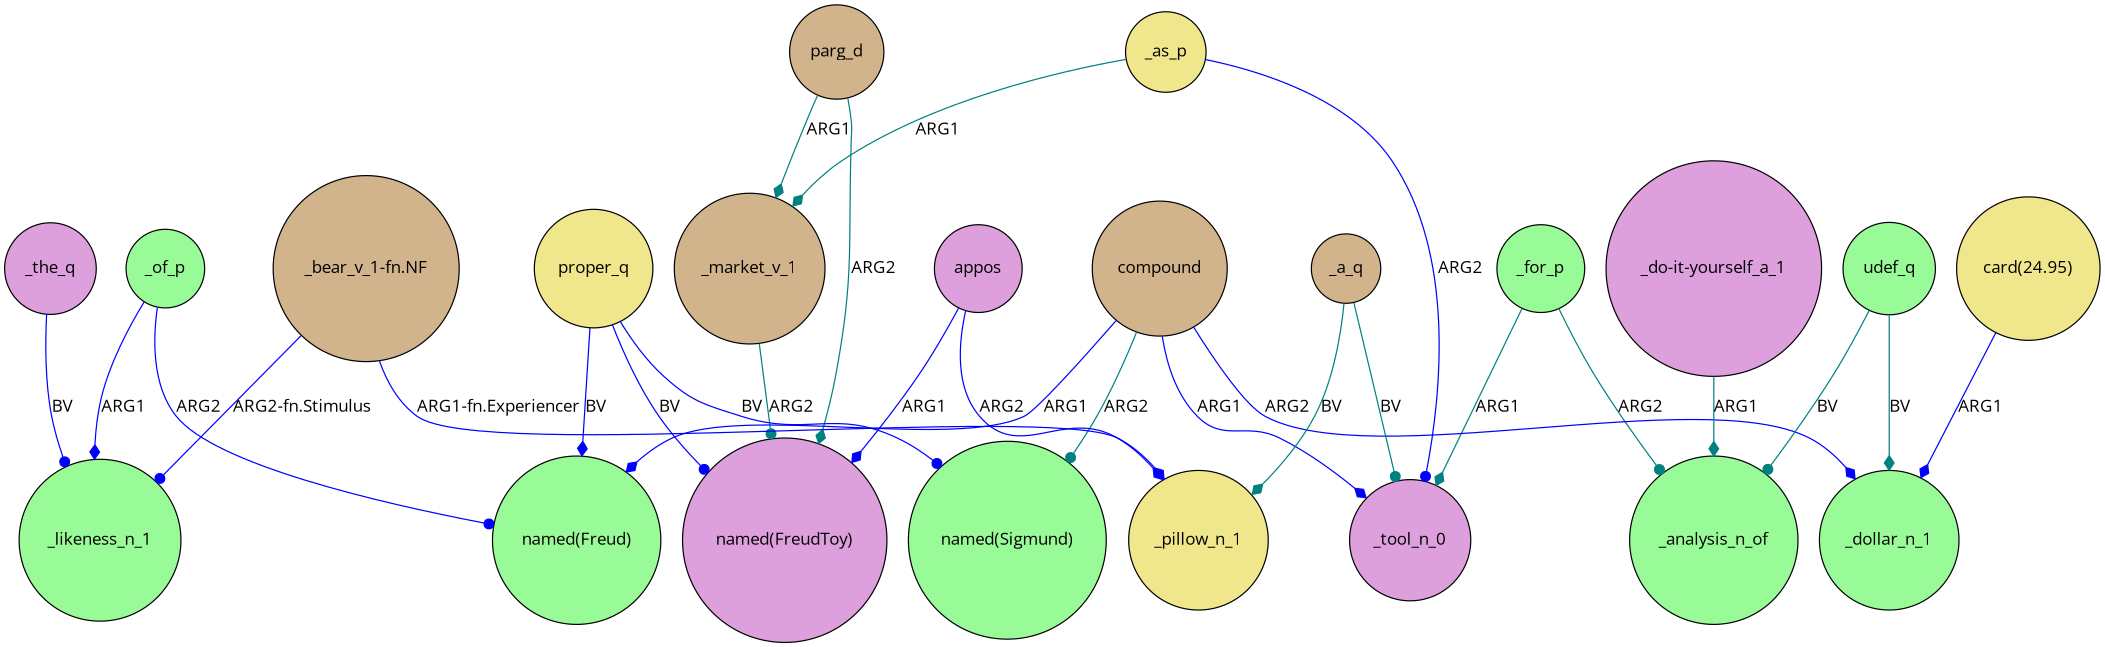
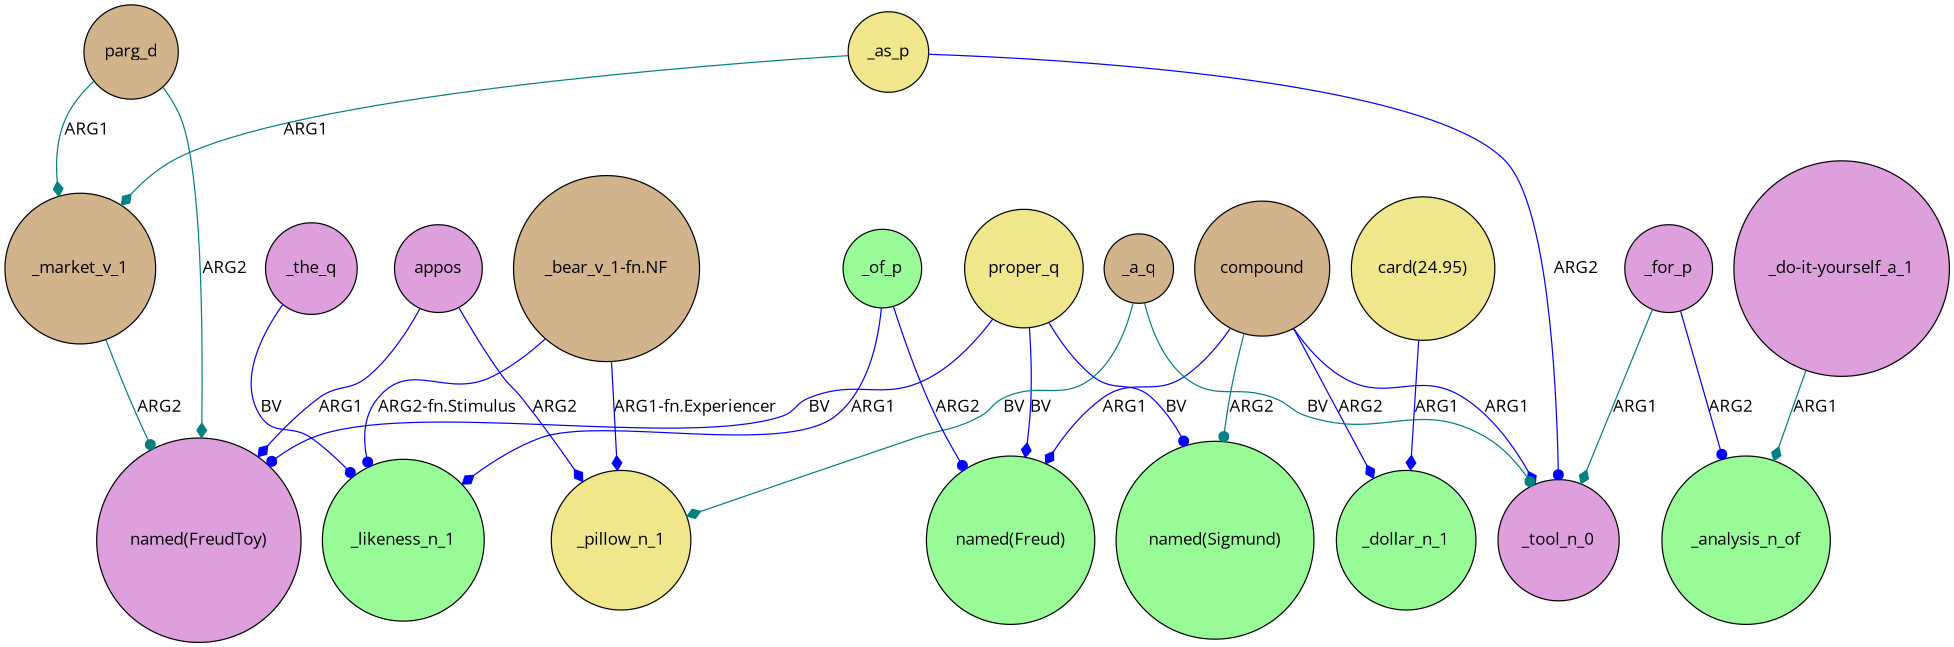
(1541, 269) -> (1669, 269)
(1889, 269) -> none
(1604, 390) -> (1700, 380)
